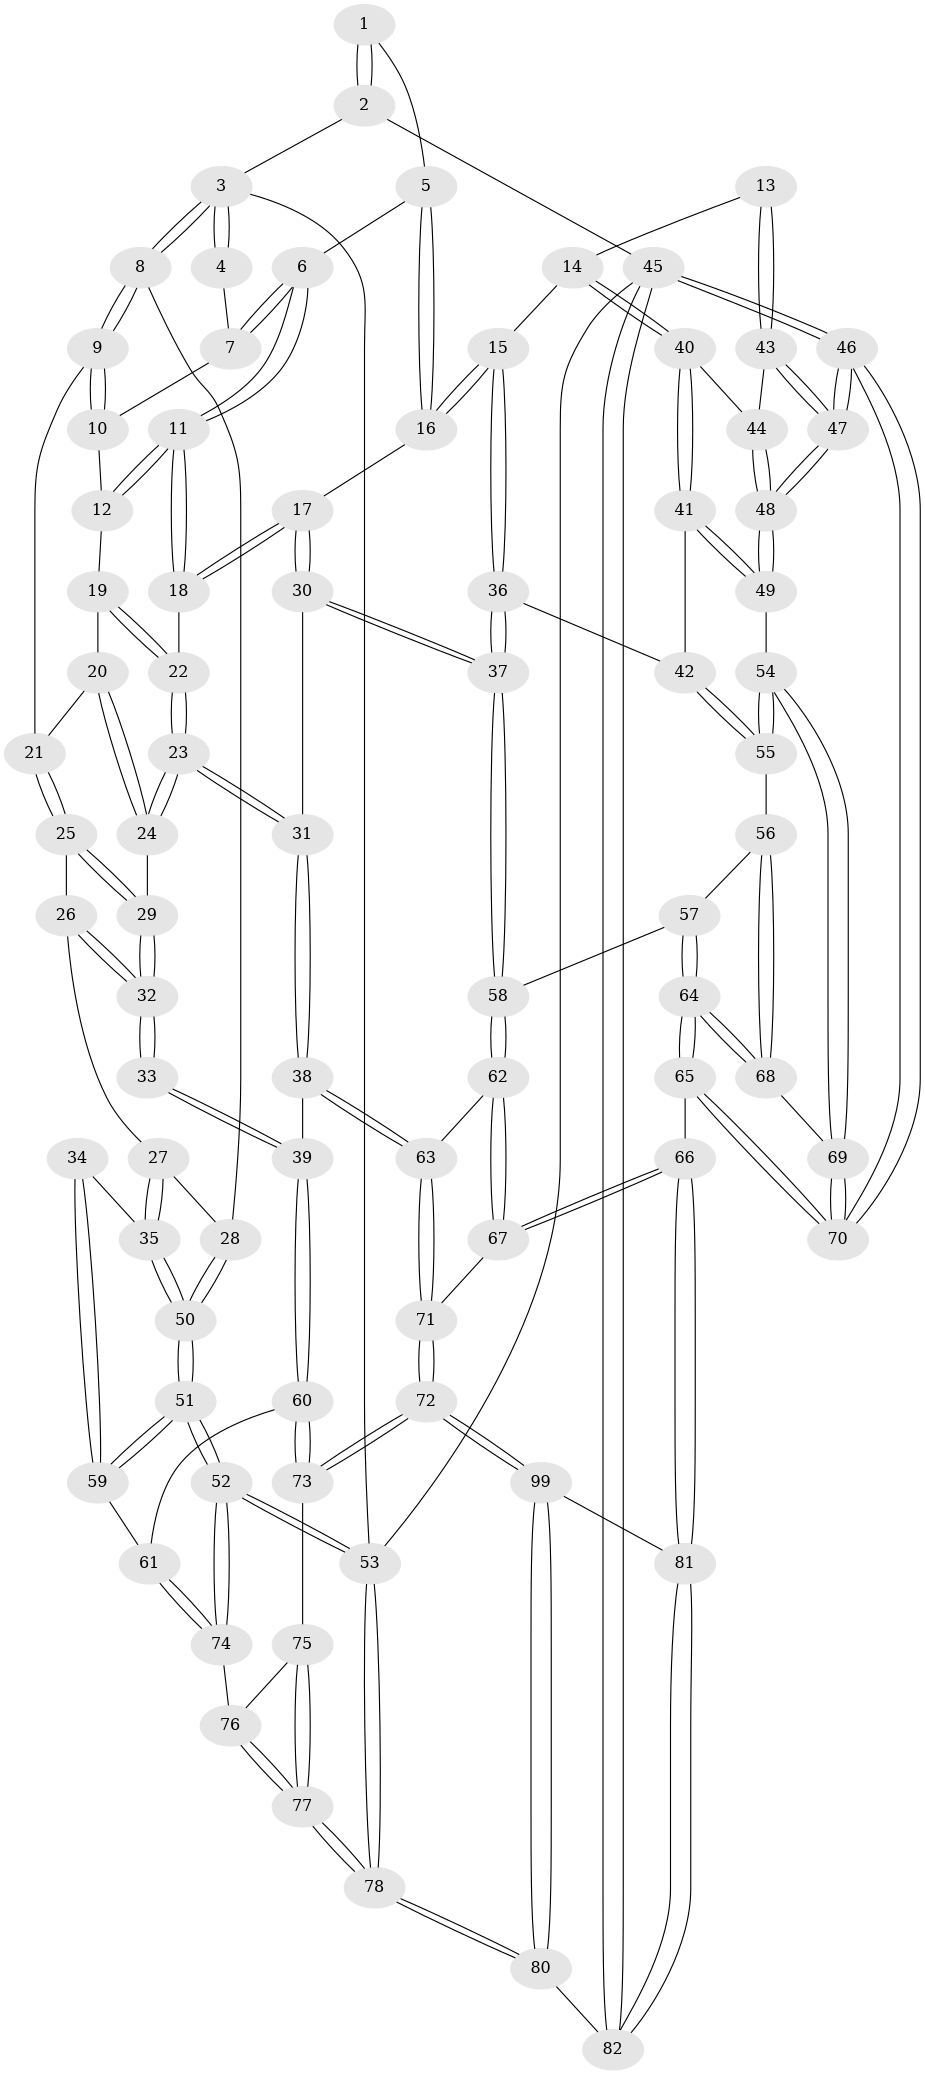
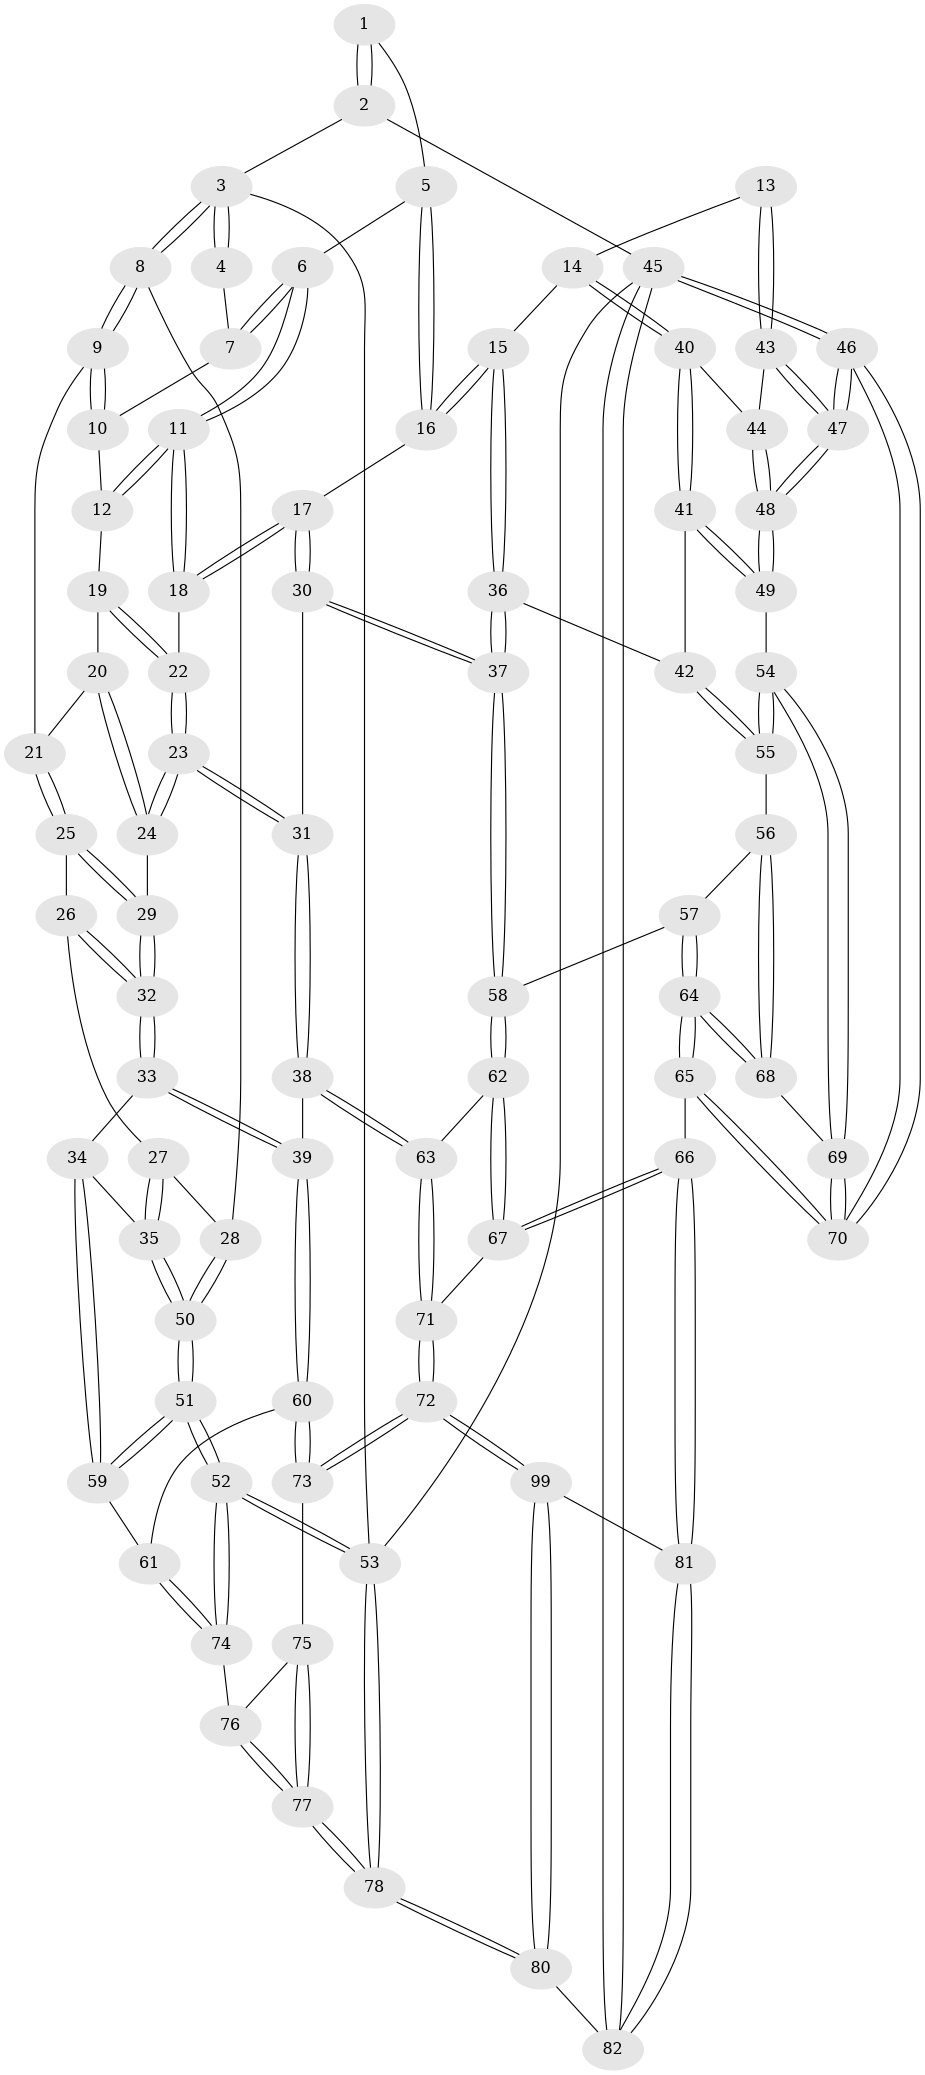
none -> (111, 1119)
